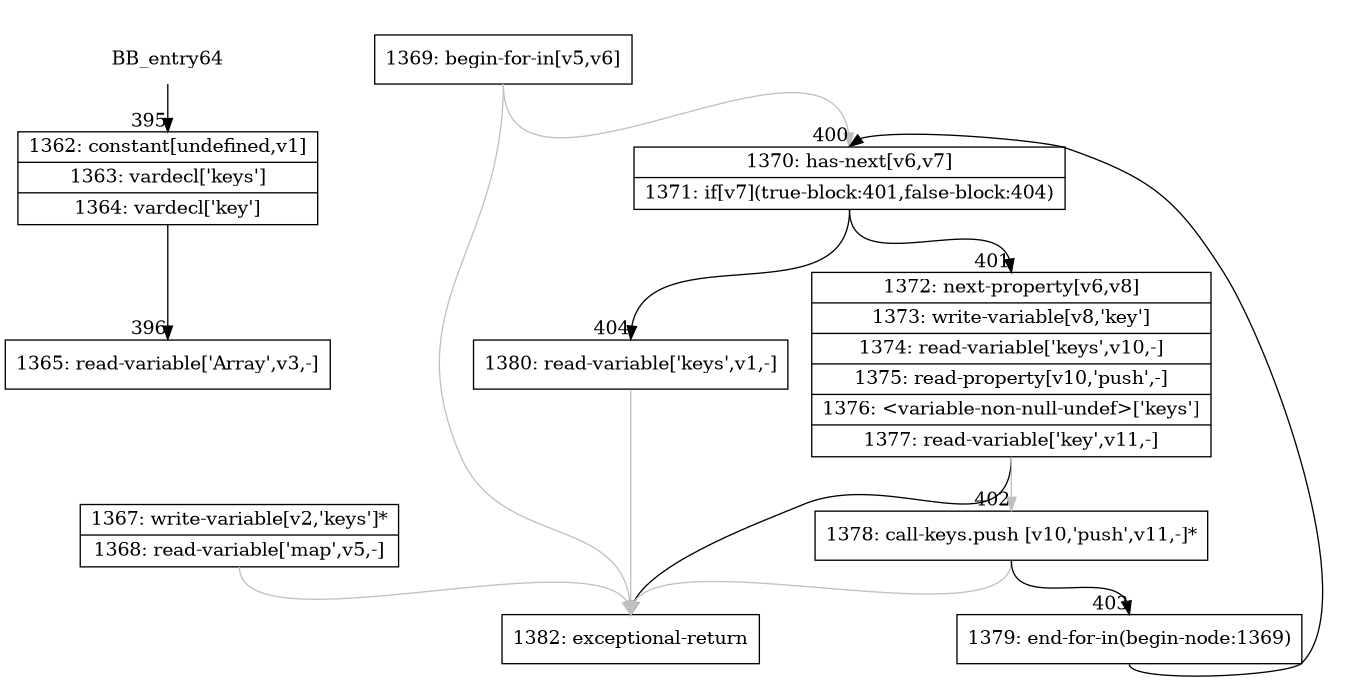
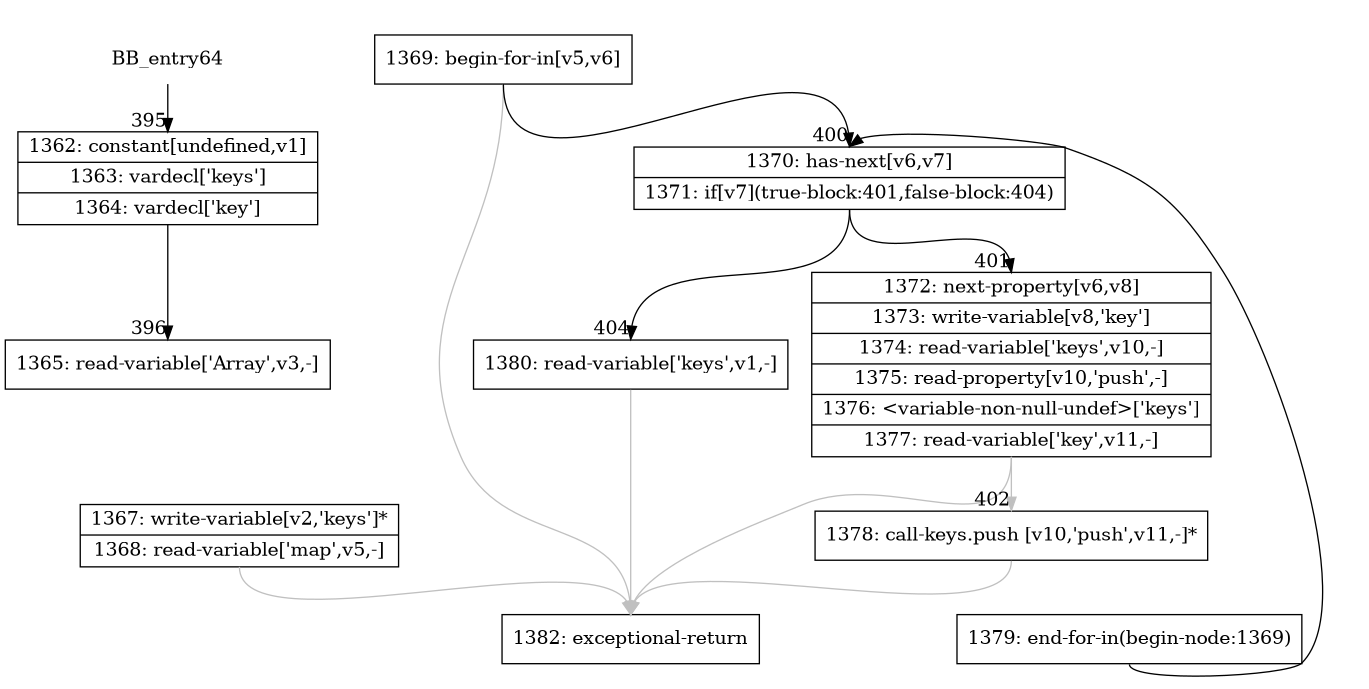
(670, 117) -> (670, 117)
(824, 499) -> (824, 499)
(1064, 588) -> none
